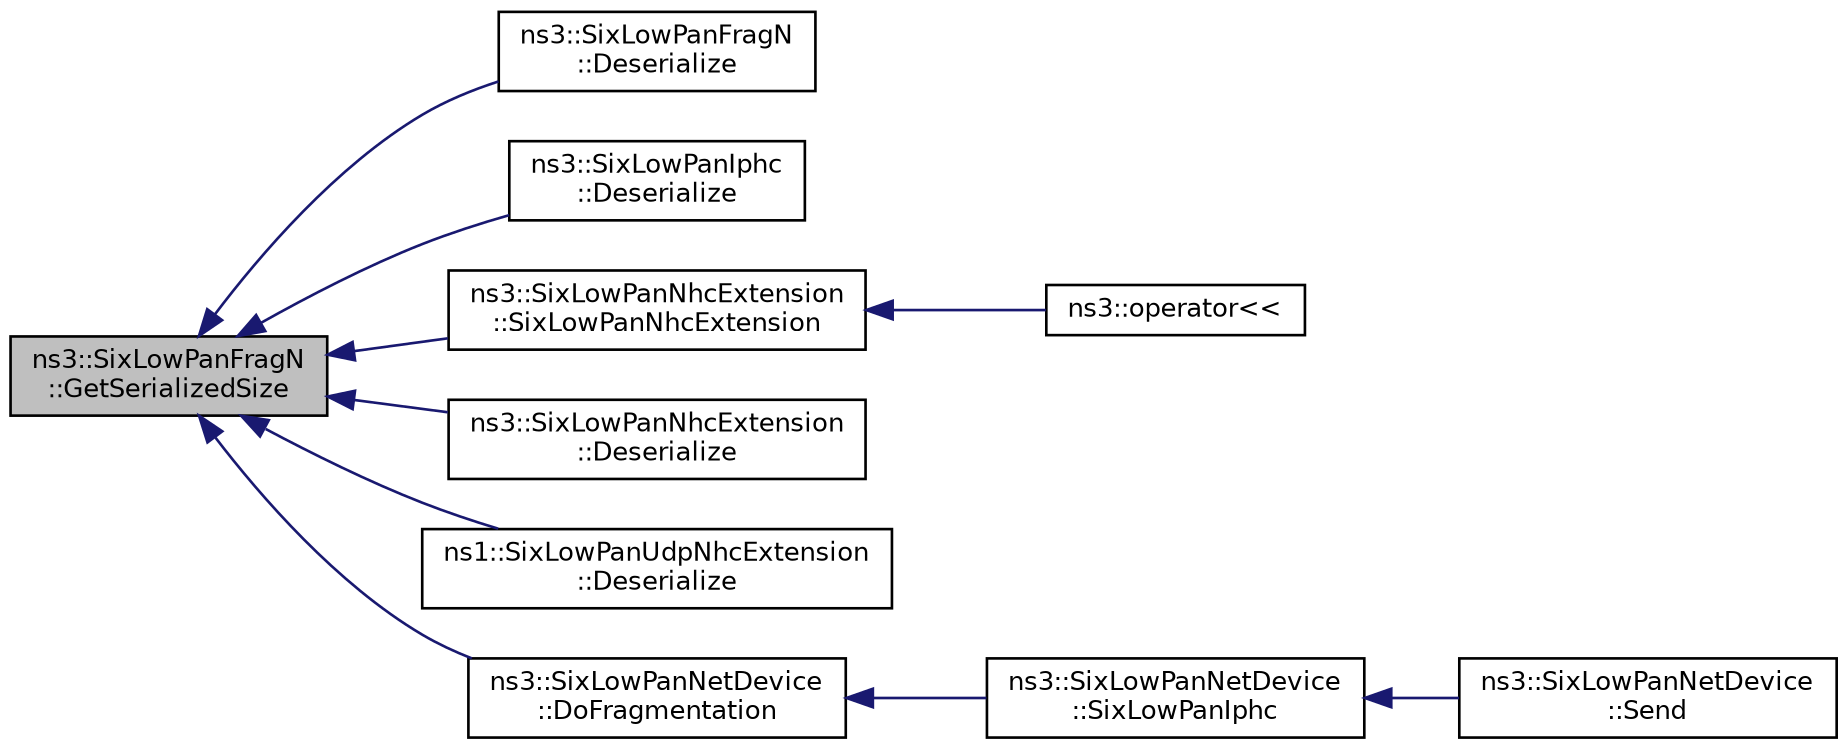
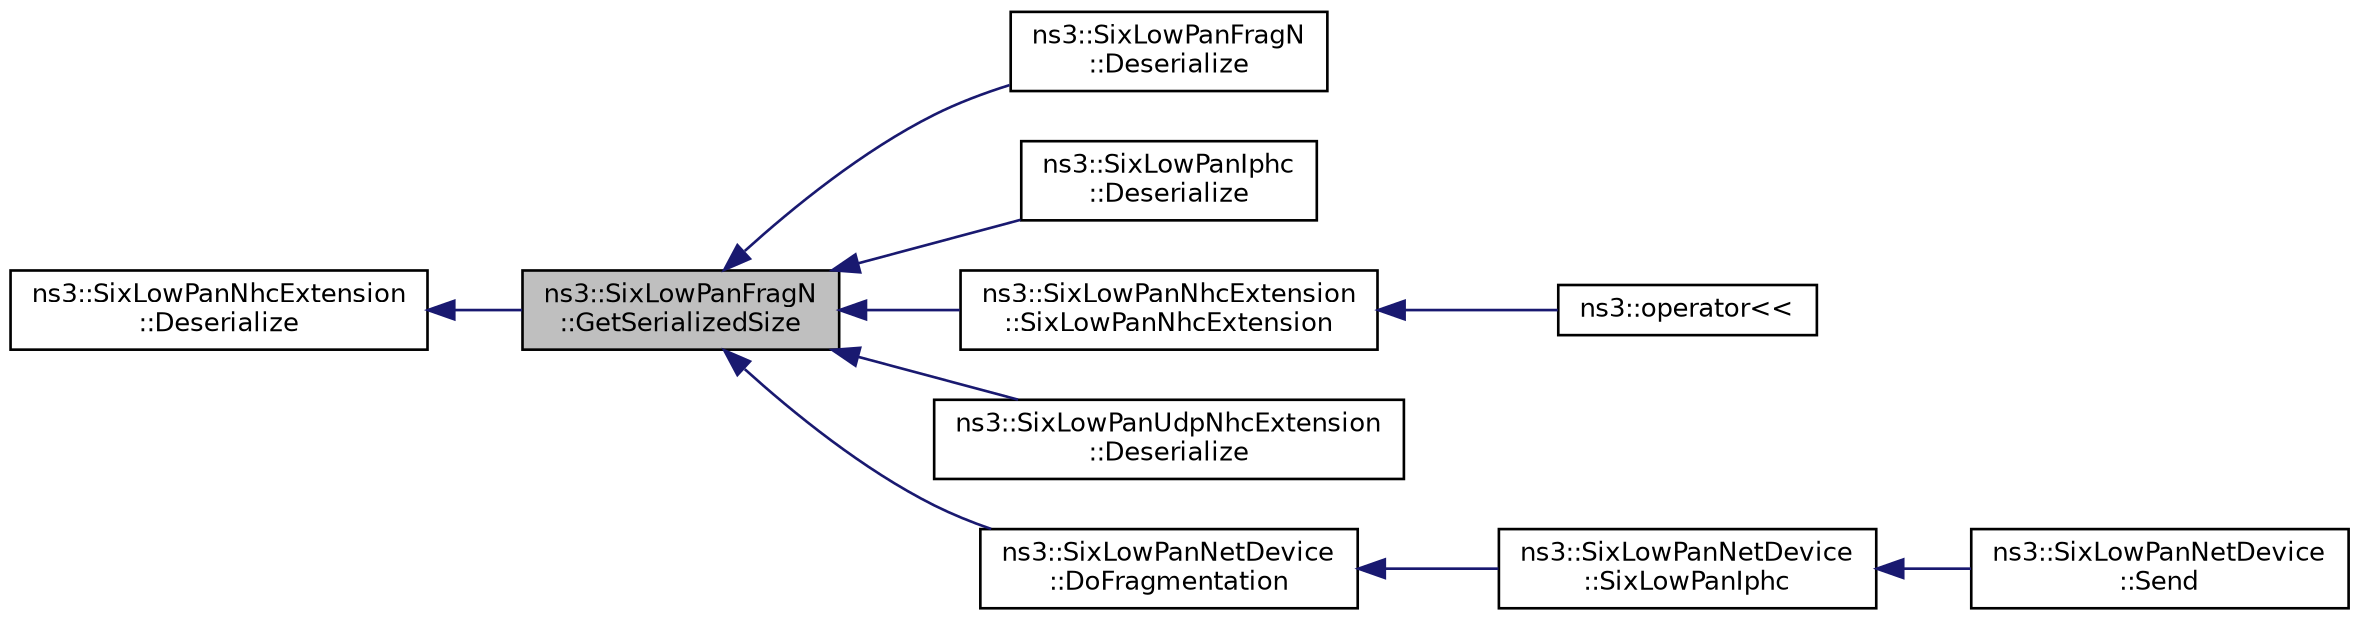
(401, 406) -> (488, 310)
(657, 569) -> (1169, 439)
